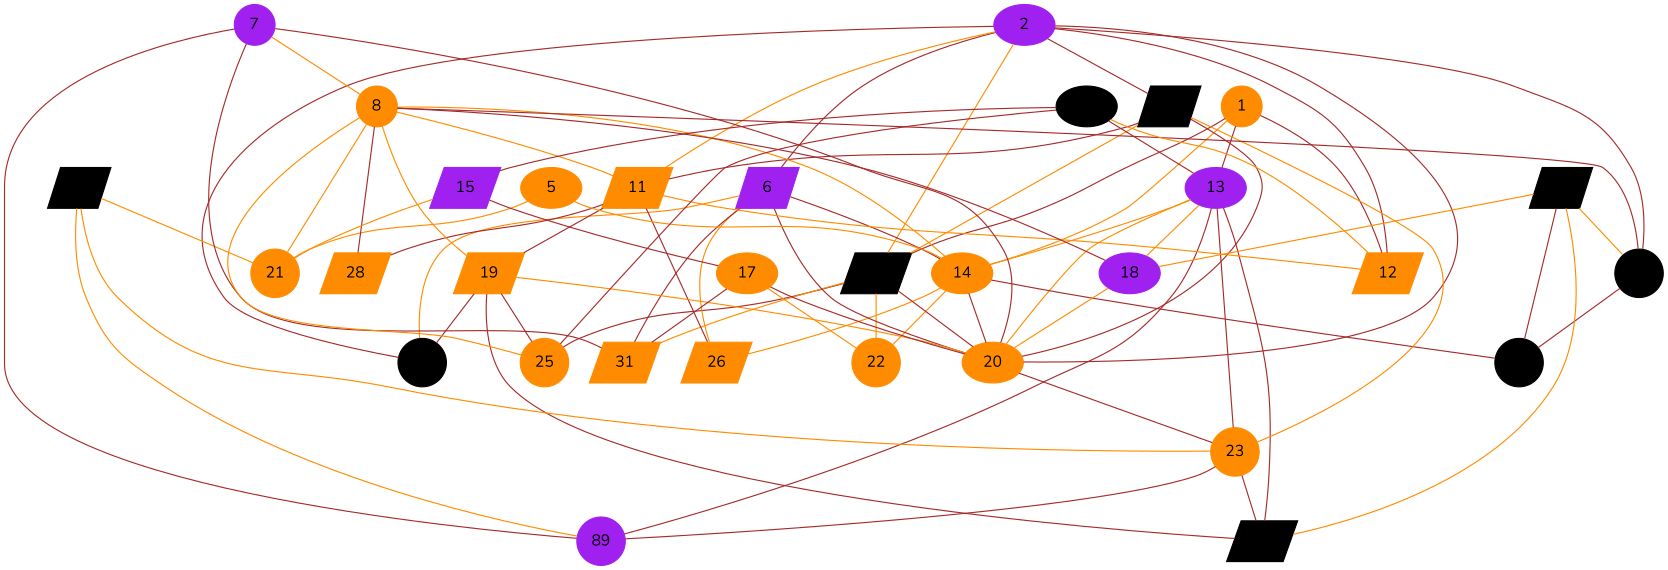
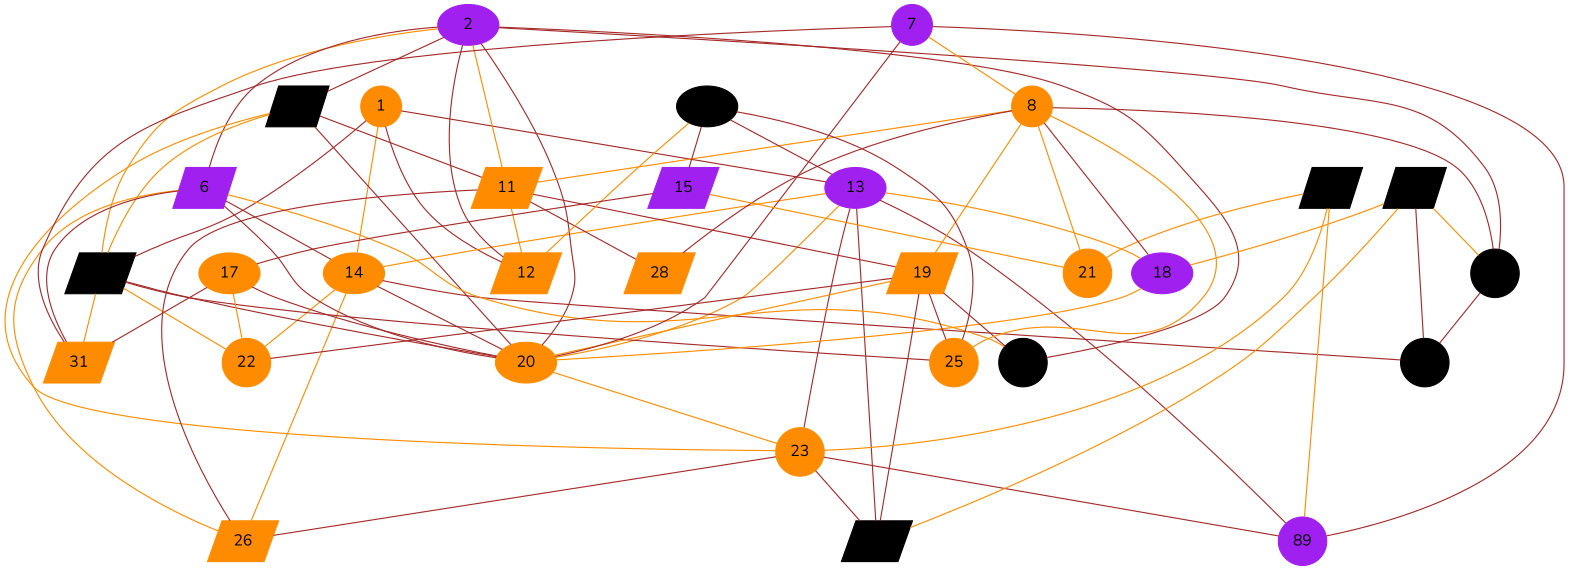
(812, 169) -> none
(551, 188) -> none
none -> (550, 322)
(1116, 408) -> (665, 408)
none -> (525, 496)
